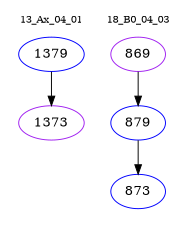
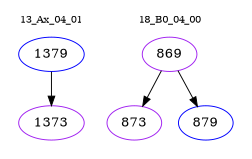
(138, 20) -> (170, 20)
(138, 153) -> (154, 84)
(138, 192) -> (134, 123)
